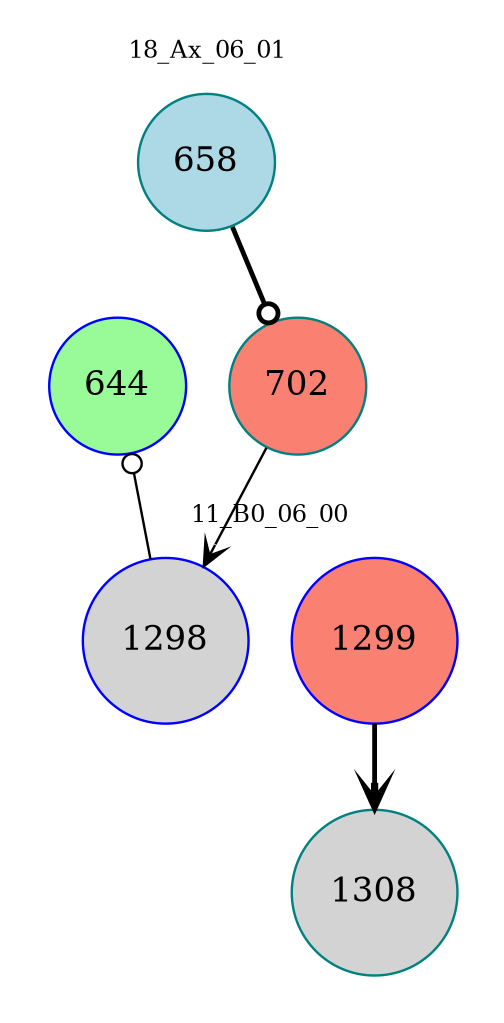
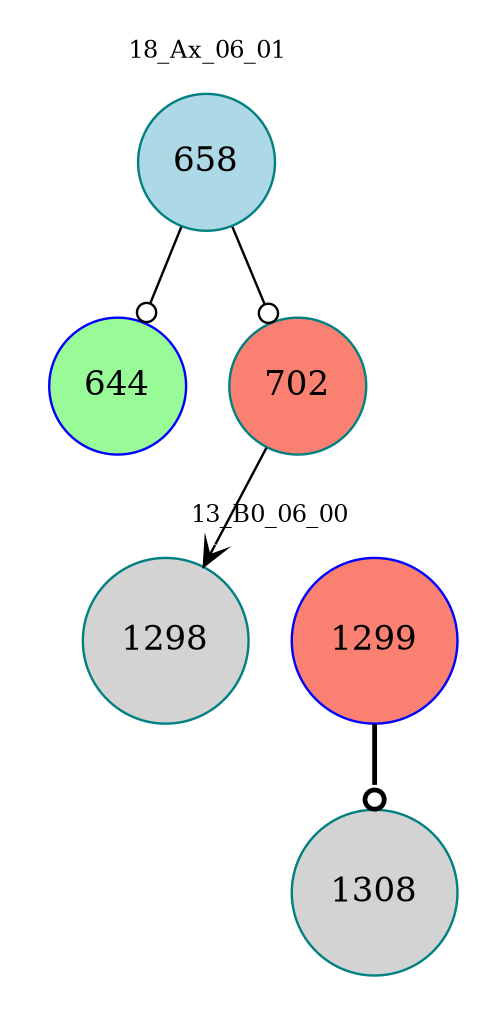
(249, 266) -> (249, 266)
(142, 516) -> (166, 265)
(270, 516) -> (270, 516)
(166, 641) -> (166, 641)
(375, 754) -> (375, 754)
